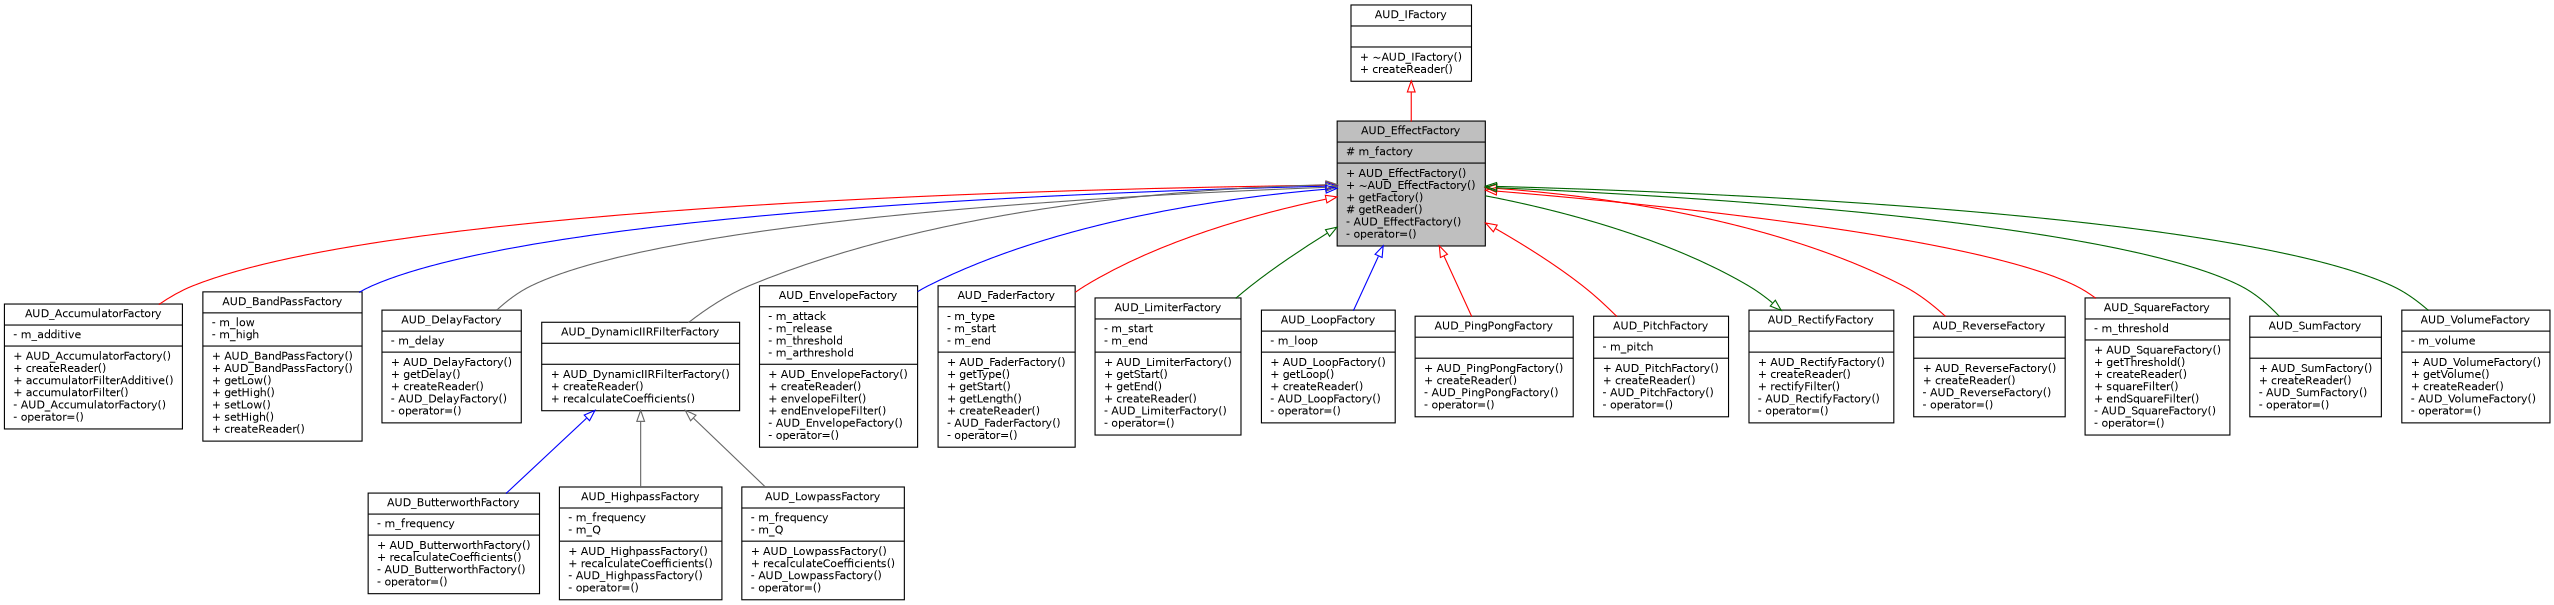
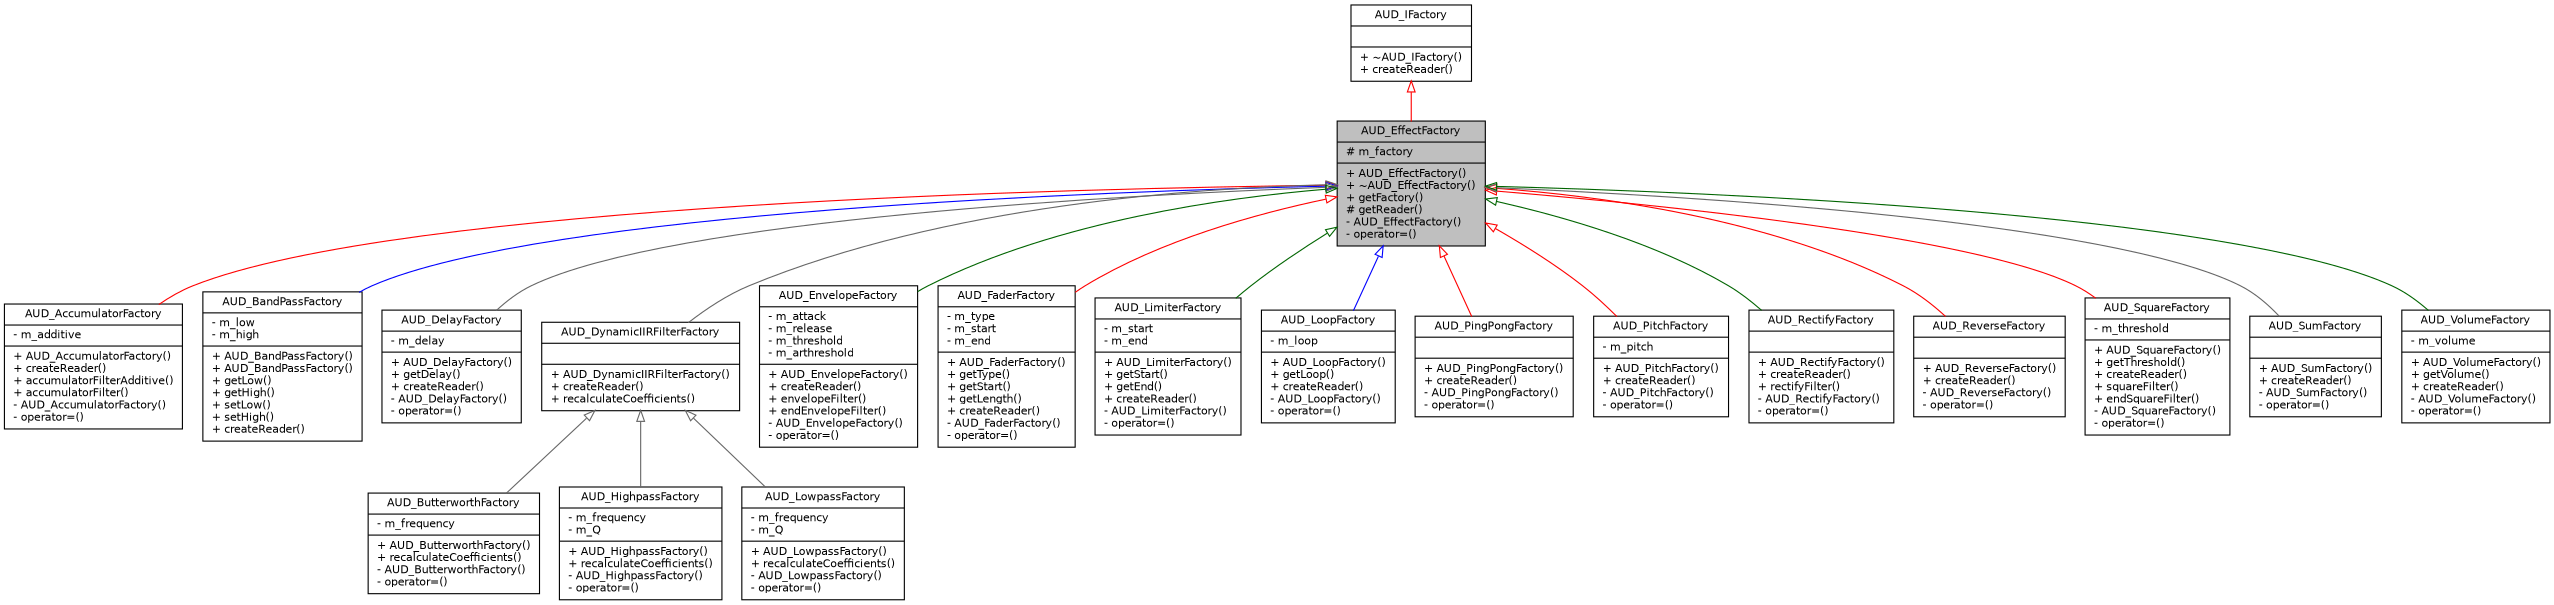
(1897, 216) -> (1897, 216)
(1117, 221) -> (1117, 221)
(1635, 235) -> (1635, 242)
(546, 456) -> (546, 456)
